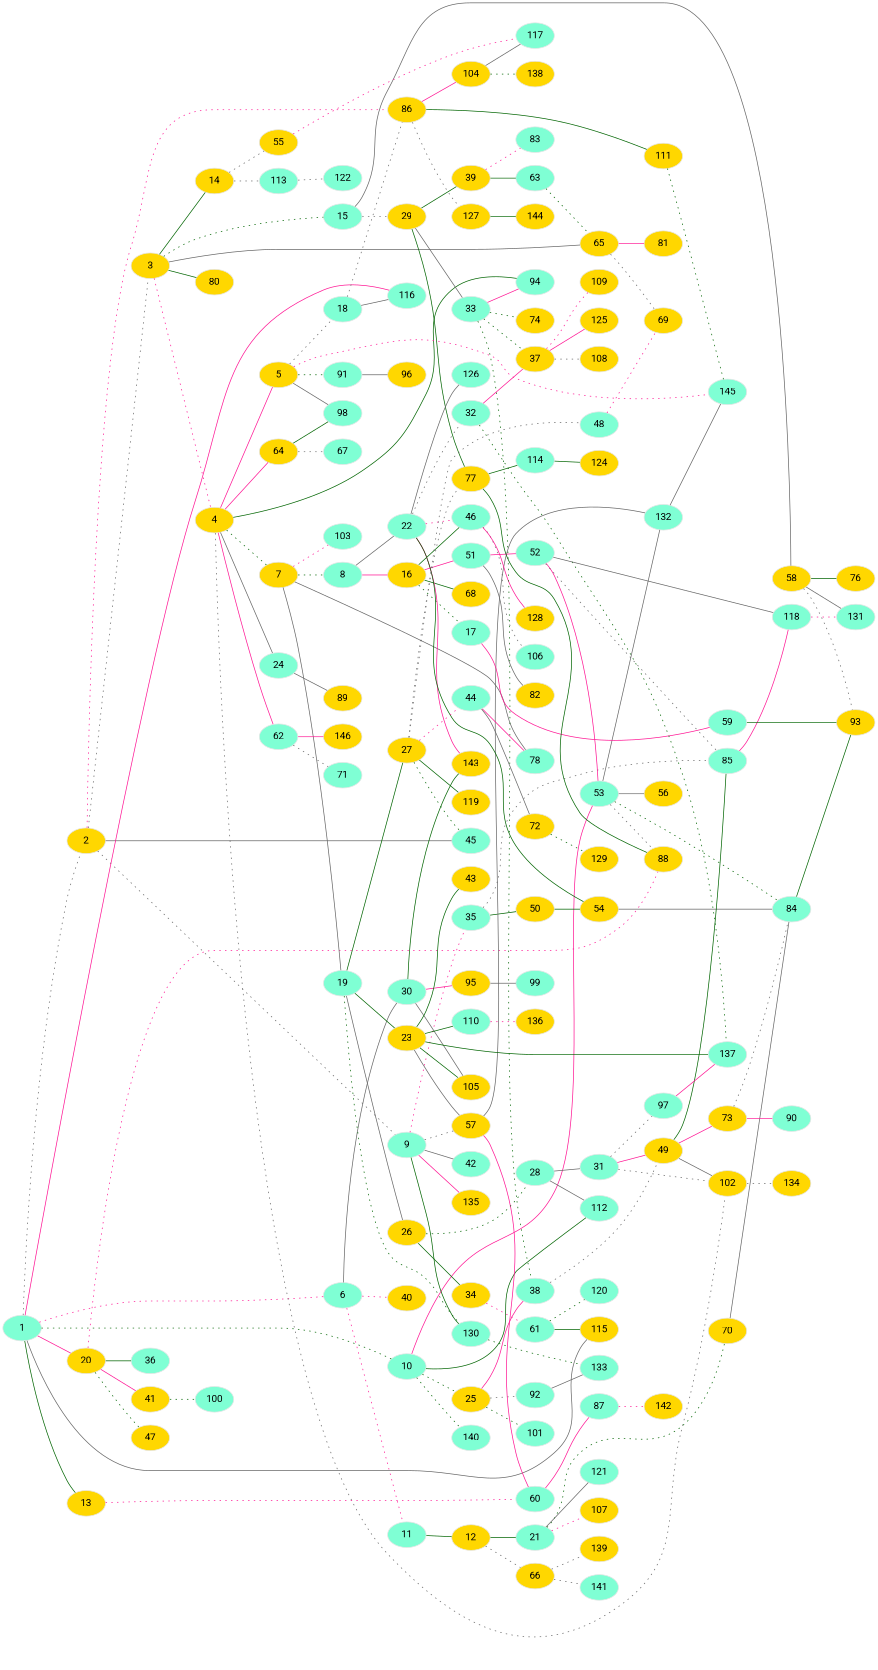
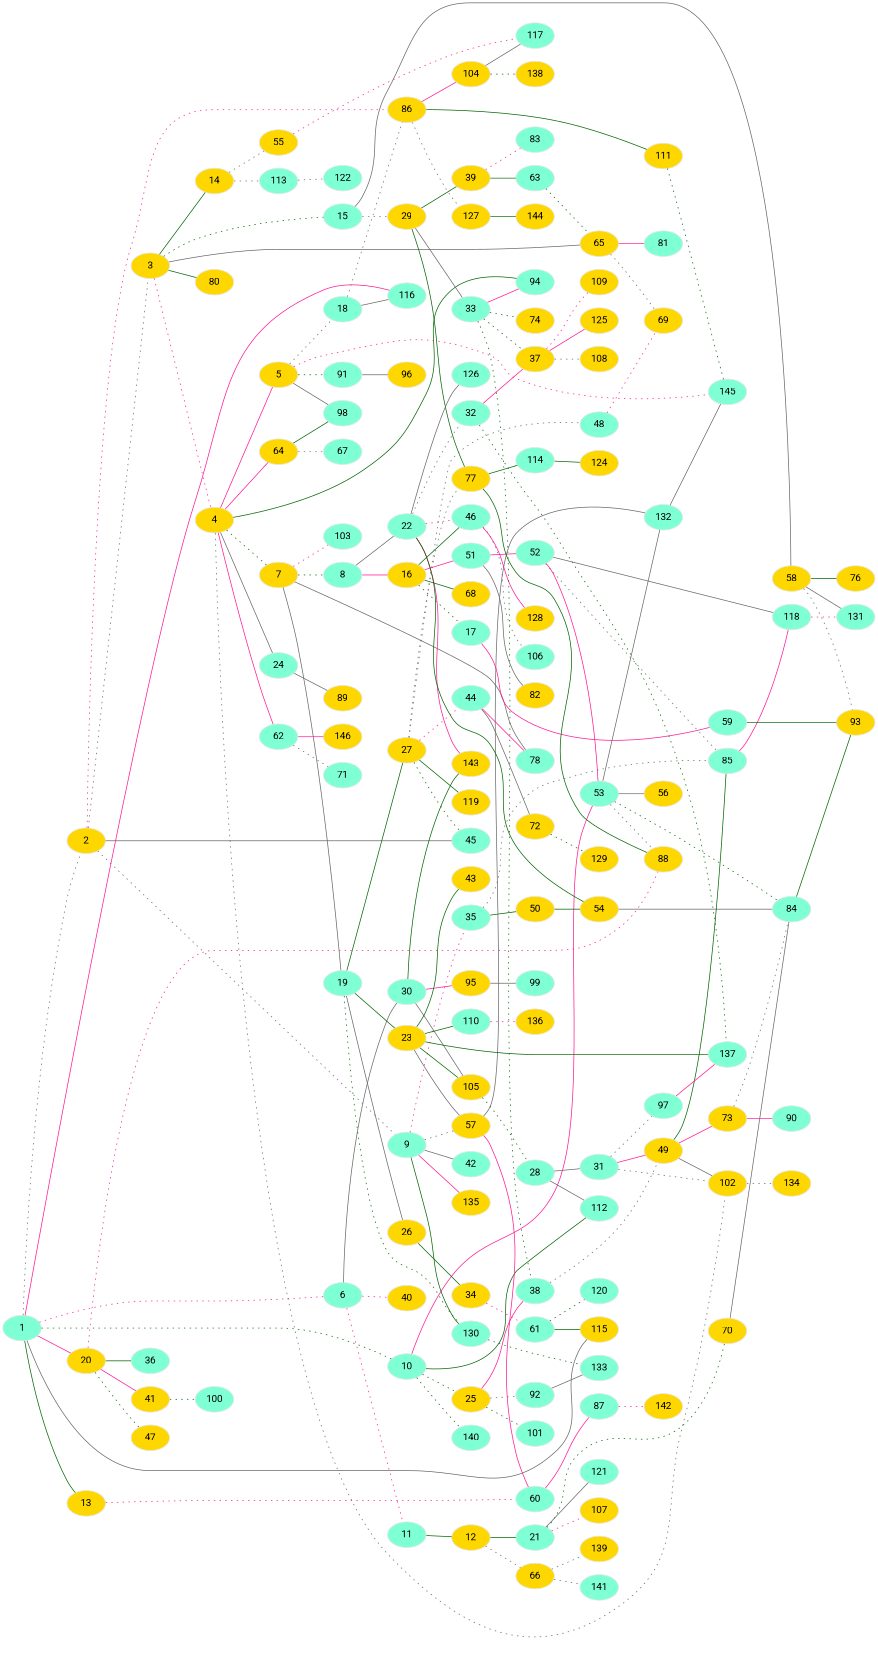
(663, 244) -> (663, 244)
(484, 1225) -> (506, 1128)
